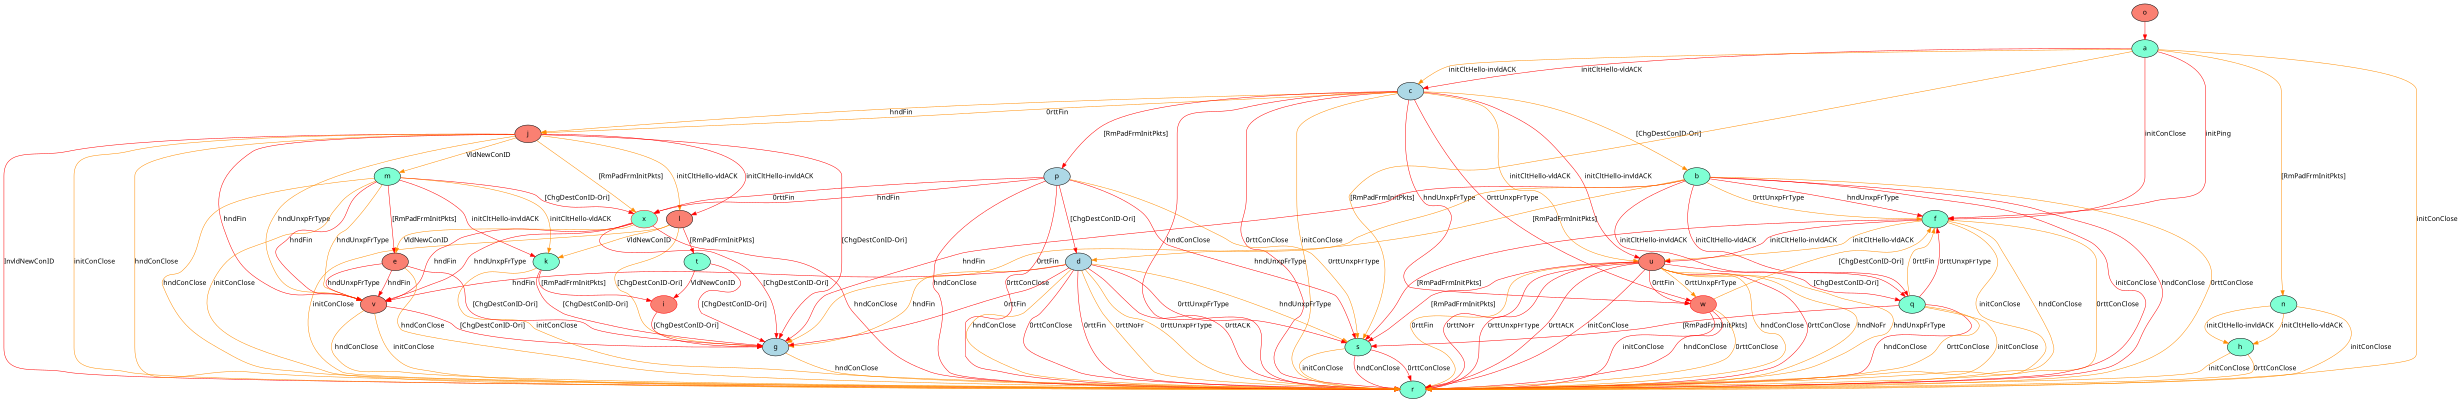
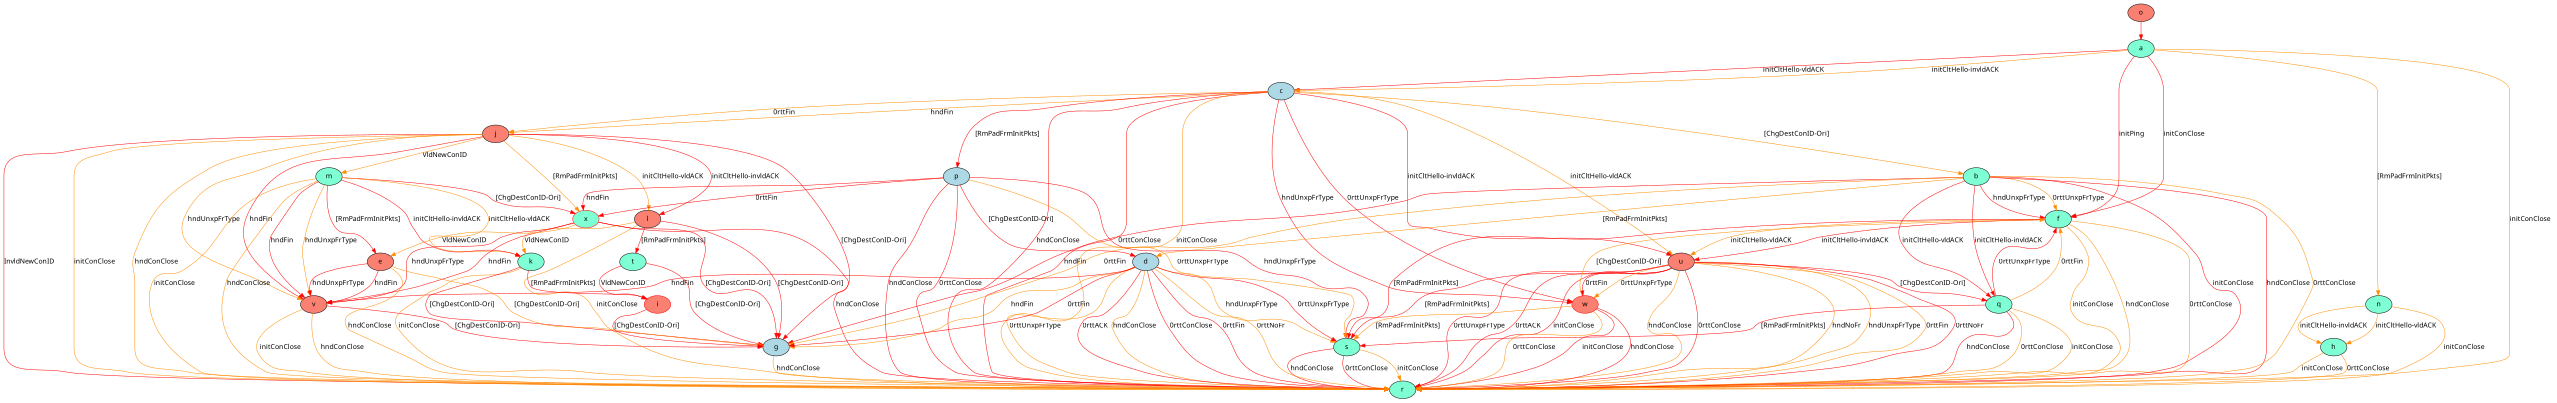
(1662, 139) -> (1457, 314)
(639, 312) -> (748, 252)
(570, 320) -> (522, 317)
